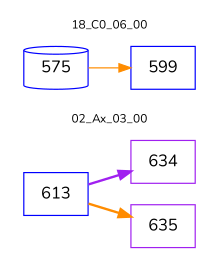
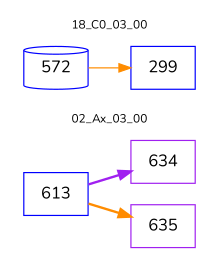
(110, 26) -> (110, 26)
(56, 68) -> (56, 68)
(163, 68) -> (163, 68)
